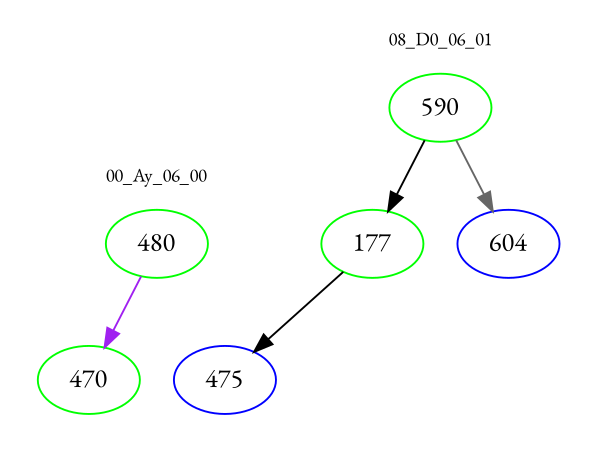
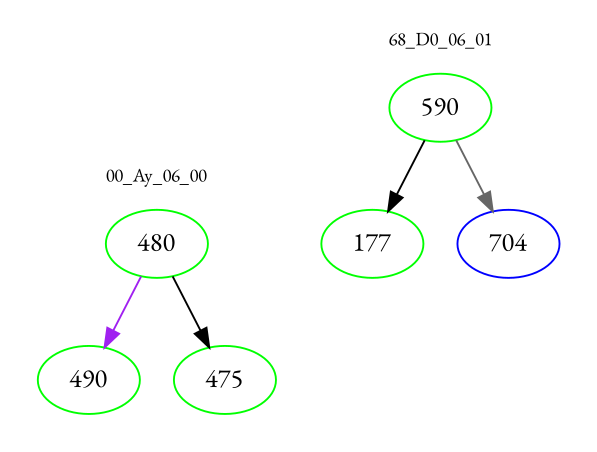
(440, 41) -> (440, 41)
(508, 244) -> (508, 244)
(306, 306) -> (187, 303)
(89, 380) -> (89, 380)
(225, 380) -> (225, 380)
